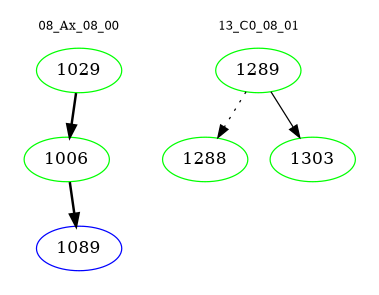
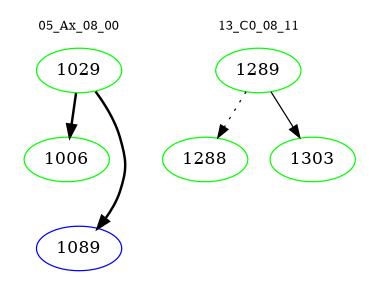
(79, 27) -> (79, 27)
(259, 27) -> (259, 27)
(72, 198) -> (124, 154)
